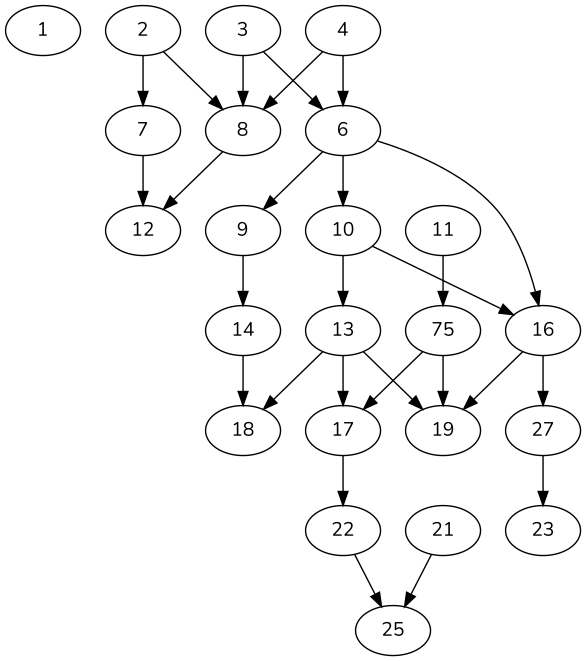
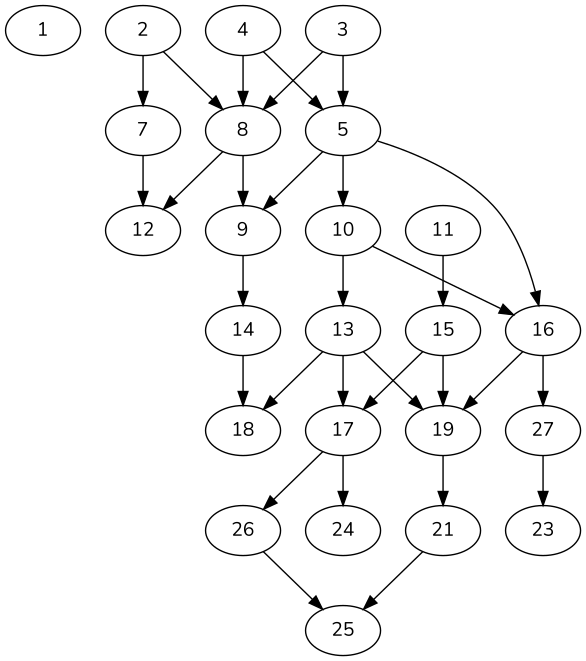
(343, 131) -> (343, 131)
none -> (243, 174)
(443, 331) -> (443, 331)
none -> (443, 474)
(343, 531) -> (243, 531)
none -> (343, 531)
